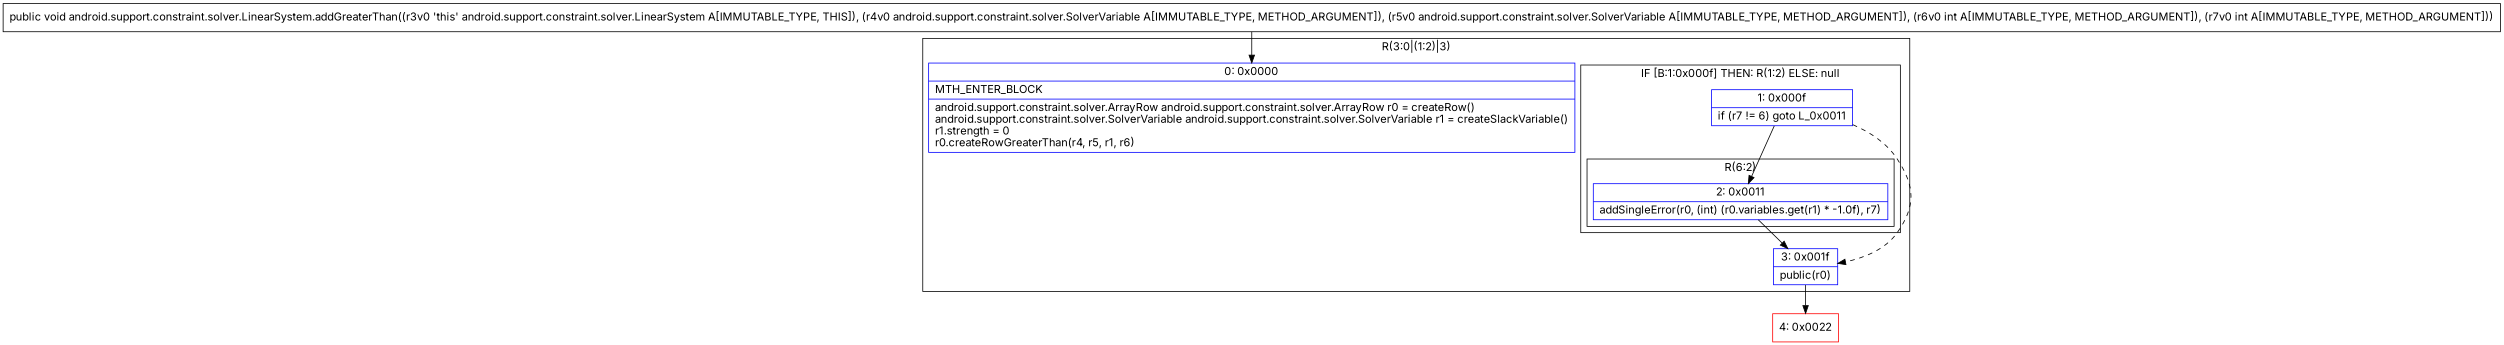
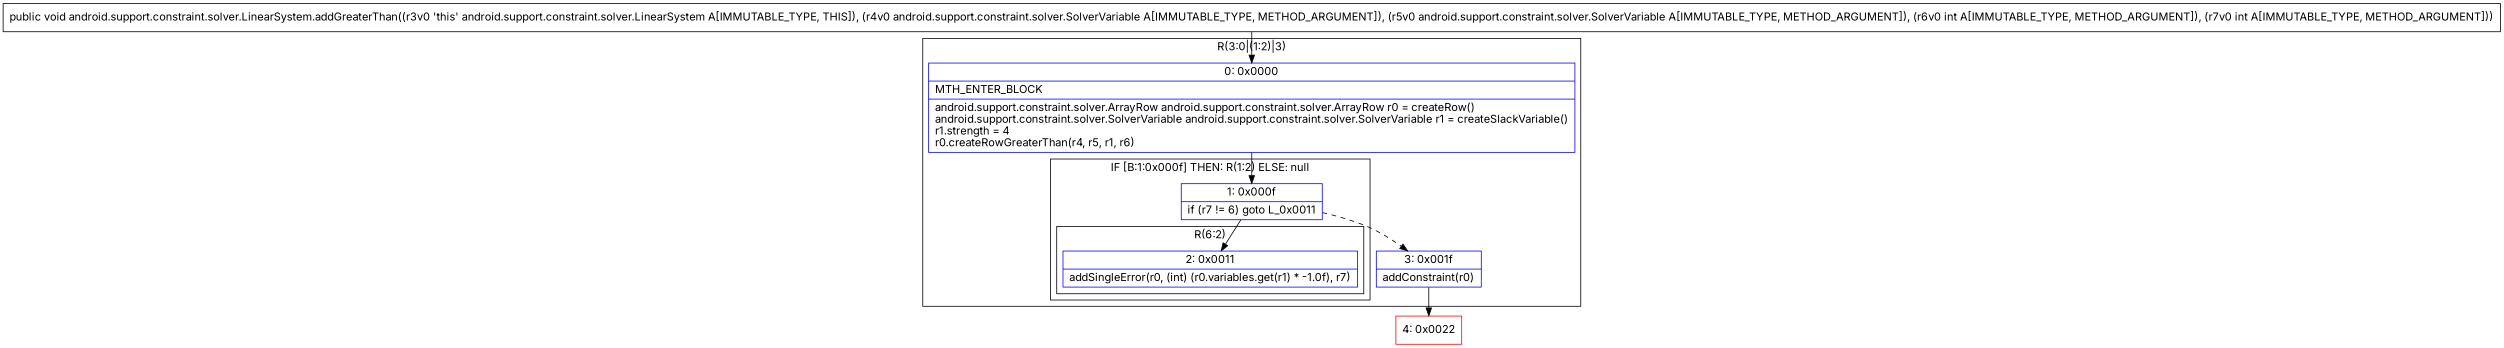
(973, 131) -> (973, 131)
none -> (1252, 164)
(1770, 231) -> none
(1806, 275) -> (1429, 278)
